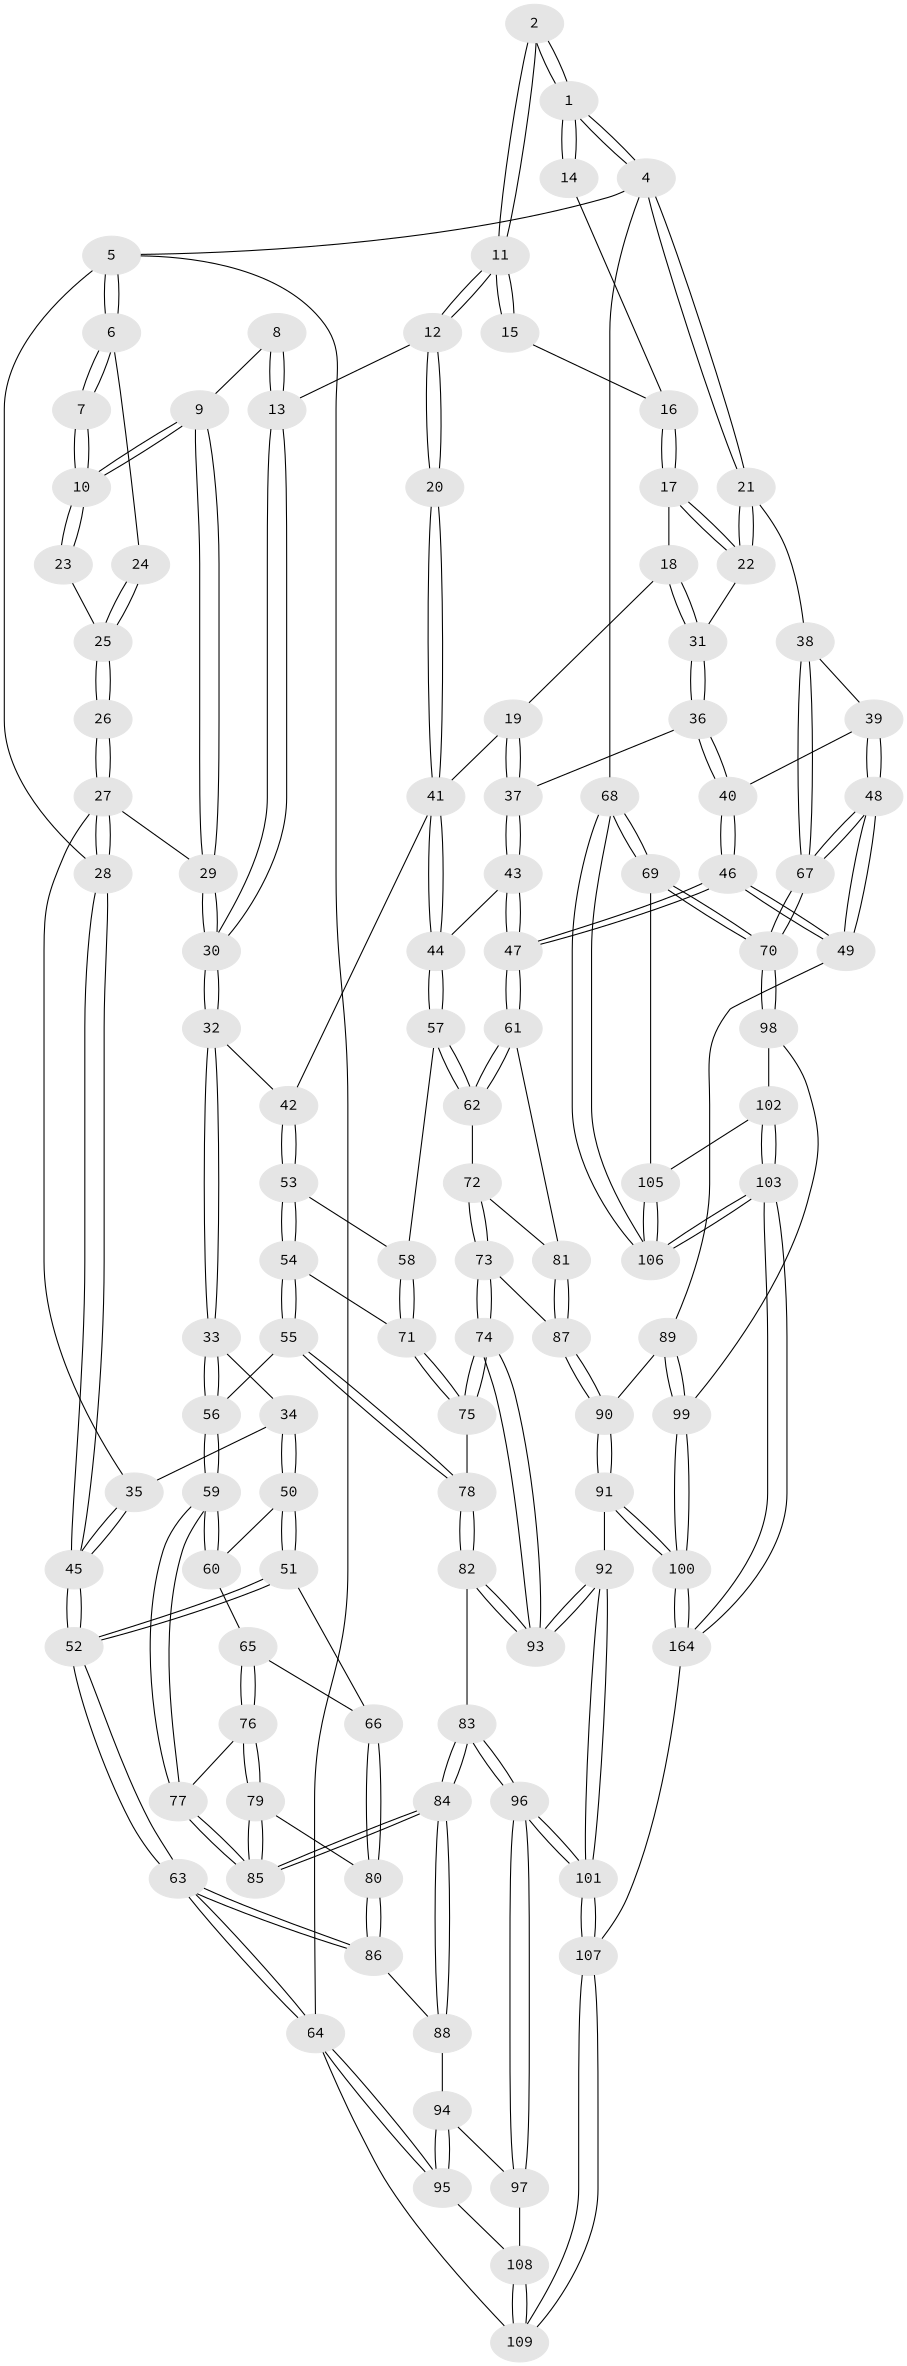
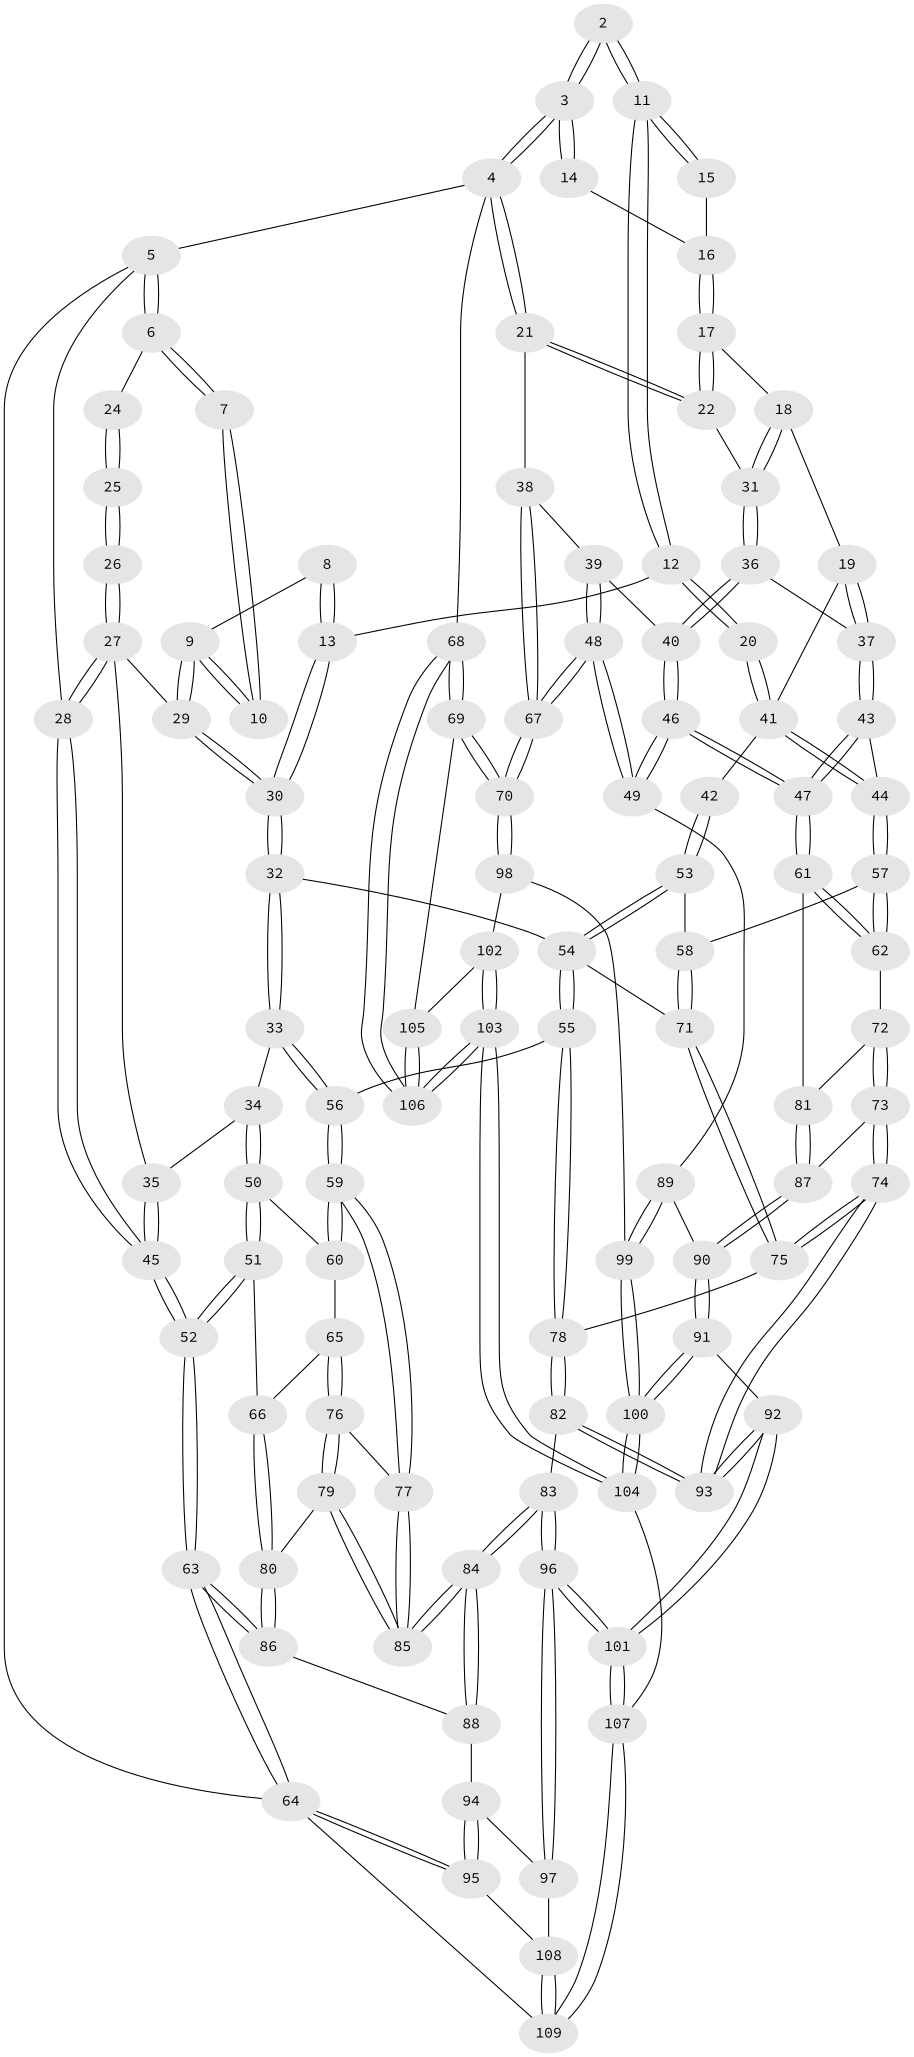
(569, 101) -> (565, 101)
(63, 565) -> none
(250, 1067) -> (419, 902)
(682, 1647) -> (627, 1492)
